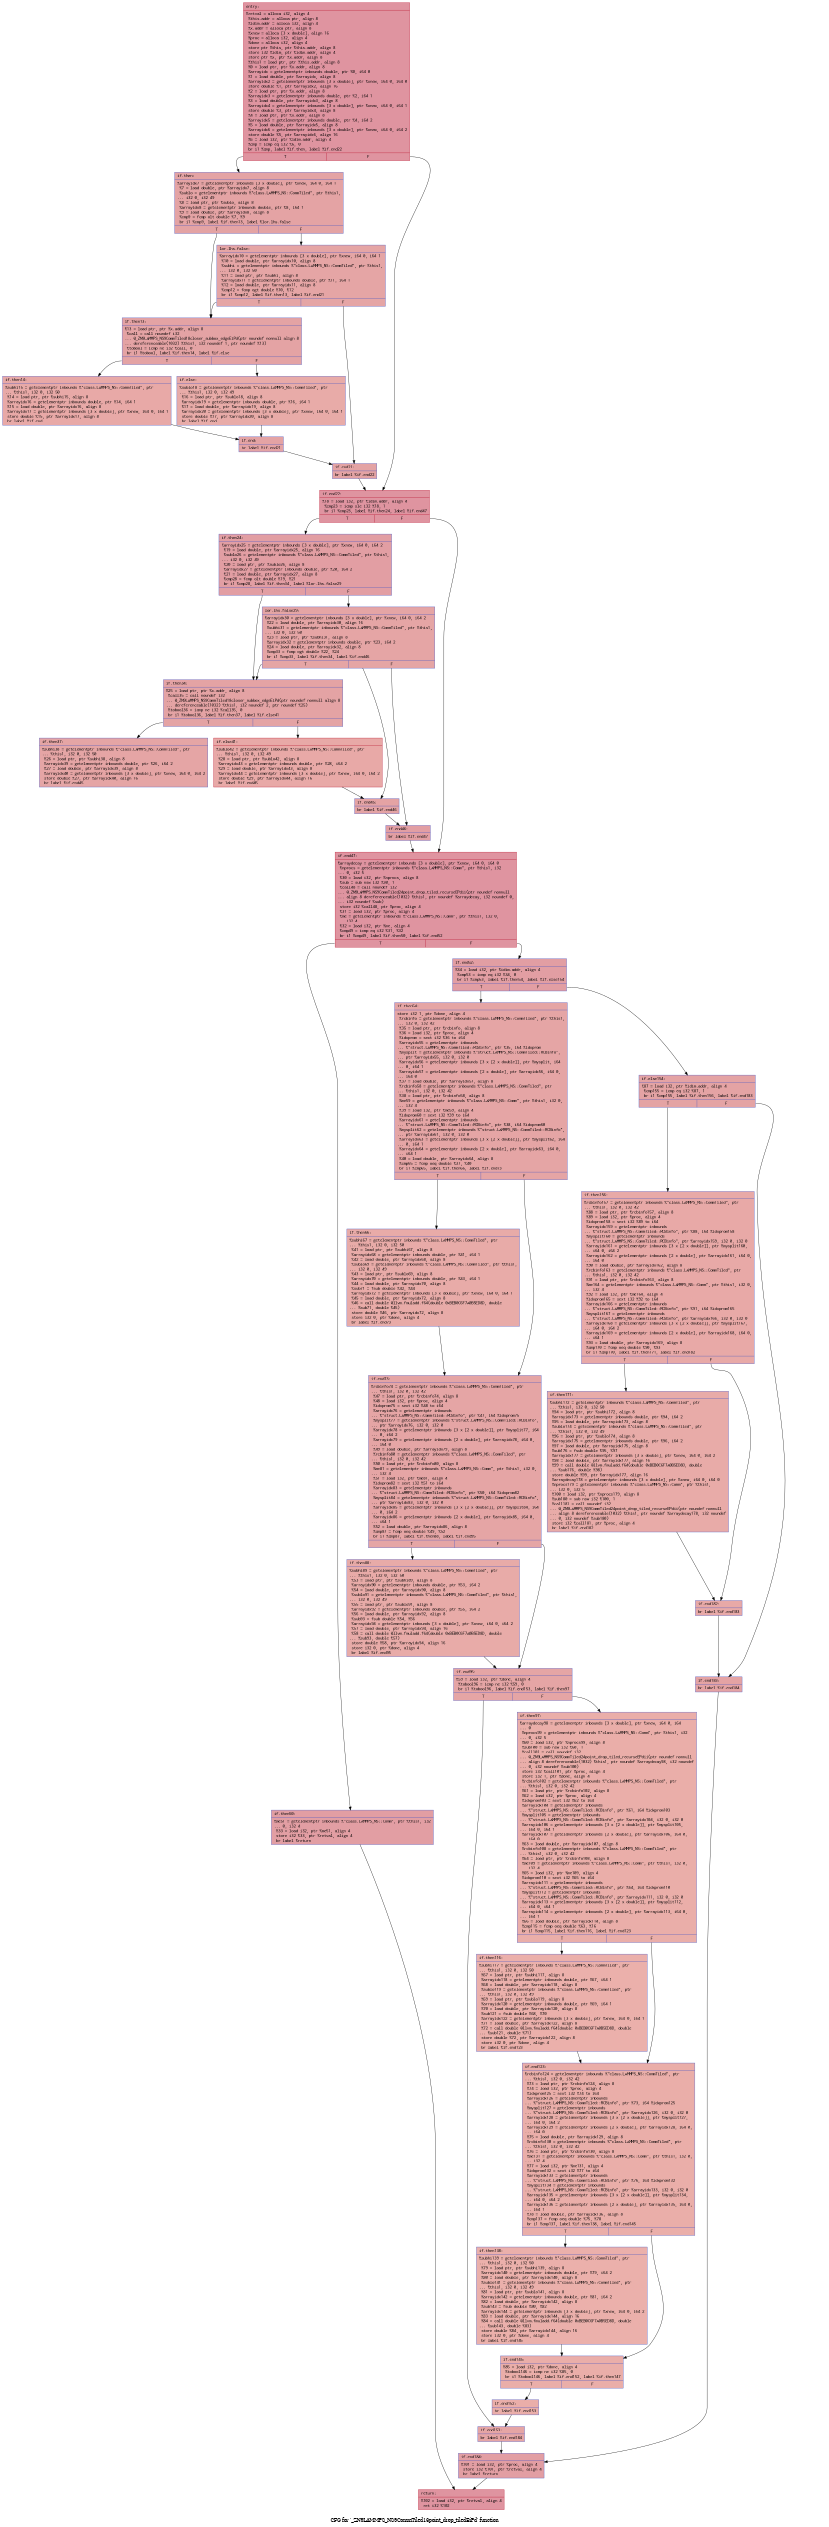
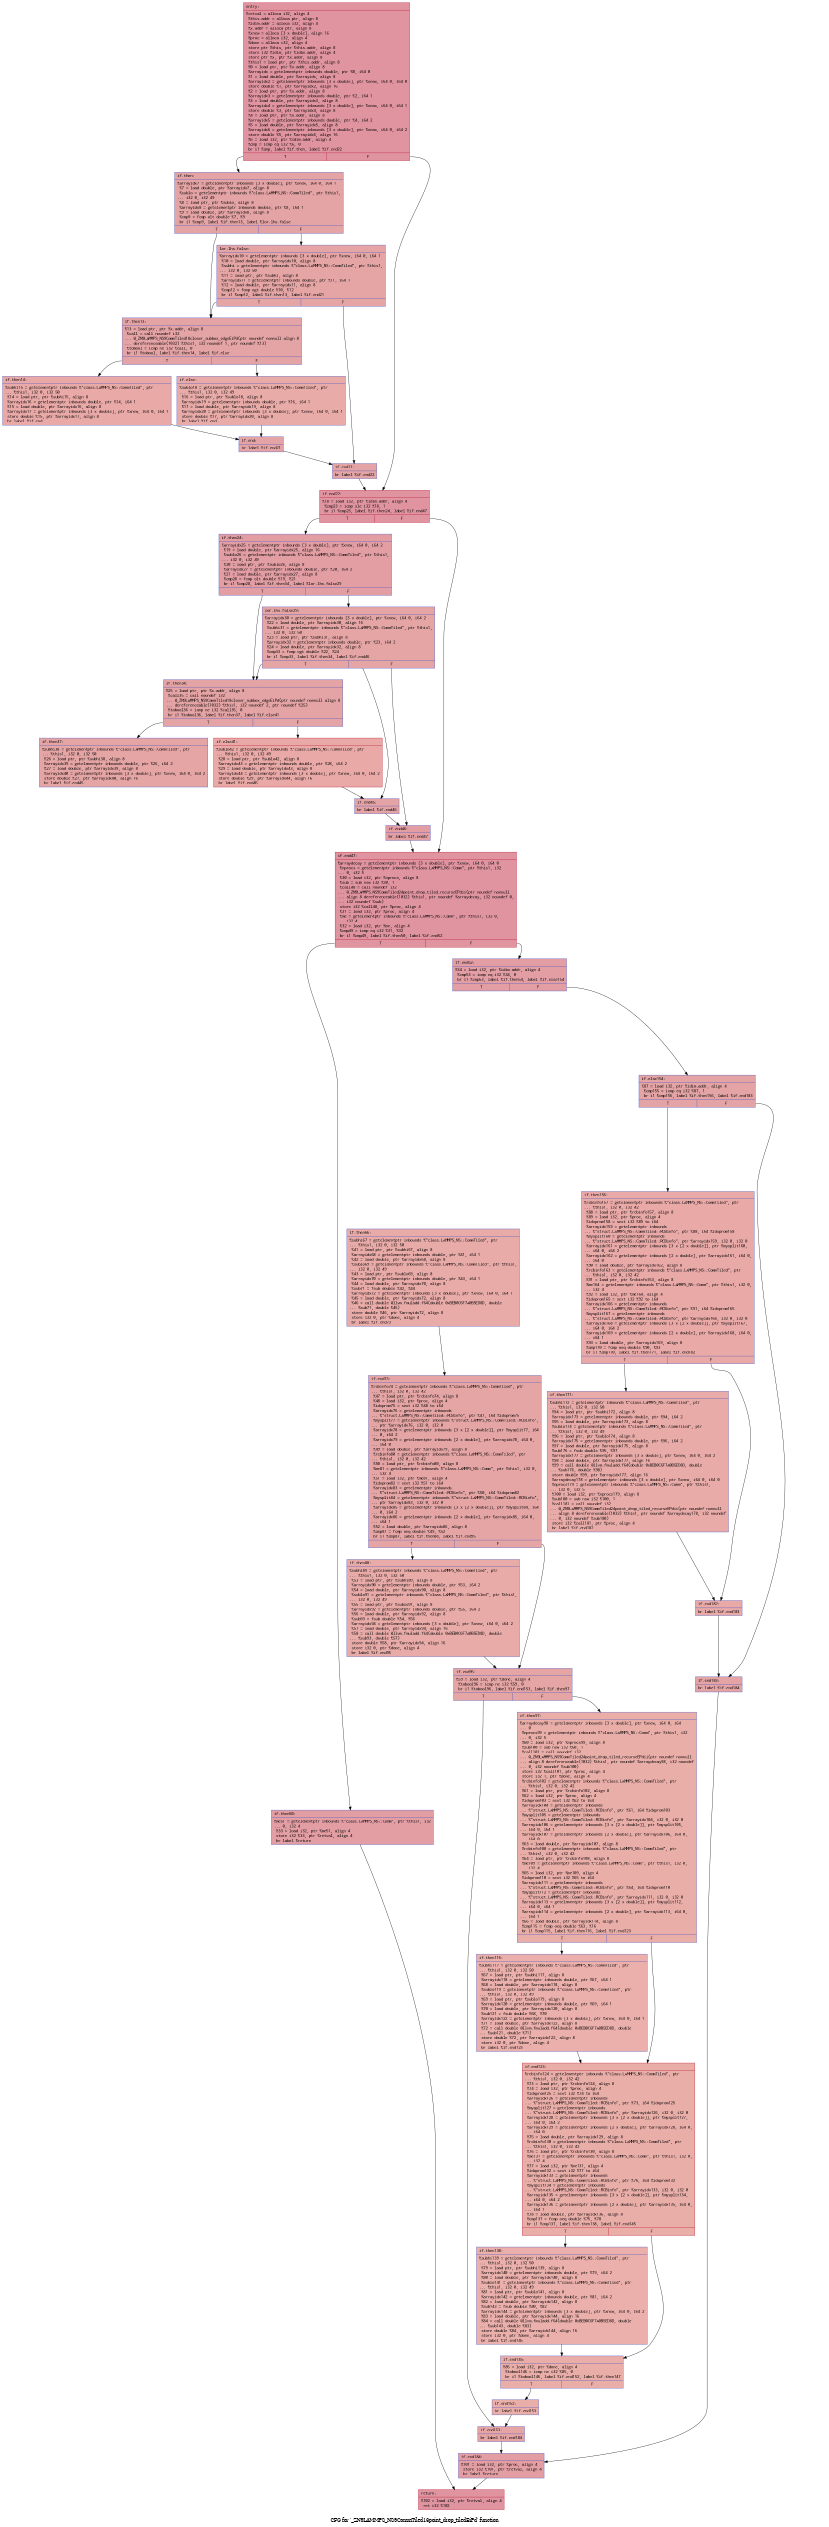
(481, 1091) -> none
(609, 2149) -> (609, 2149)
